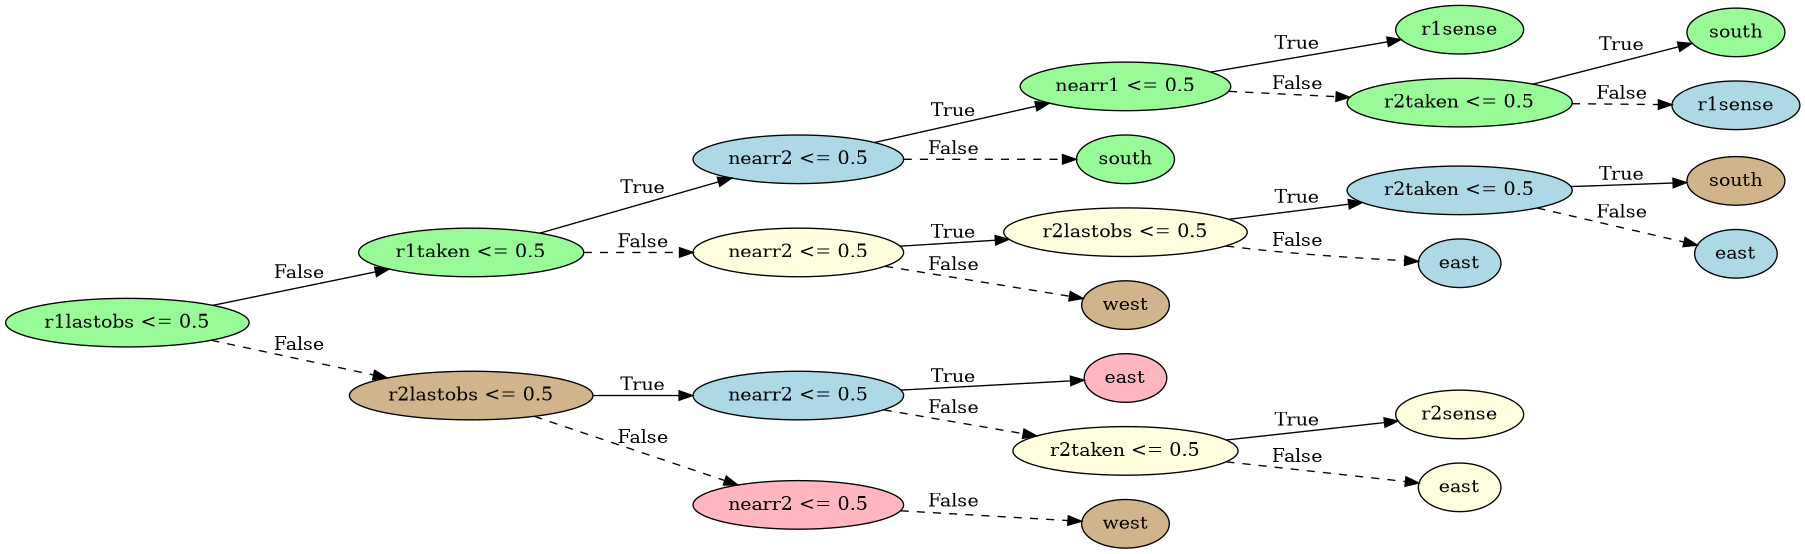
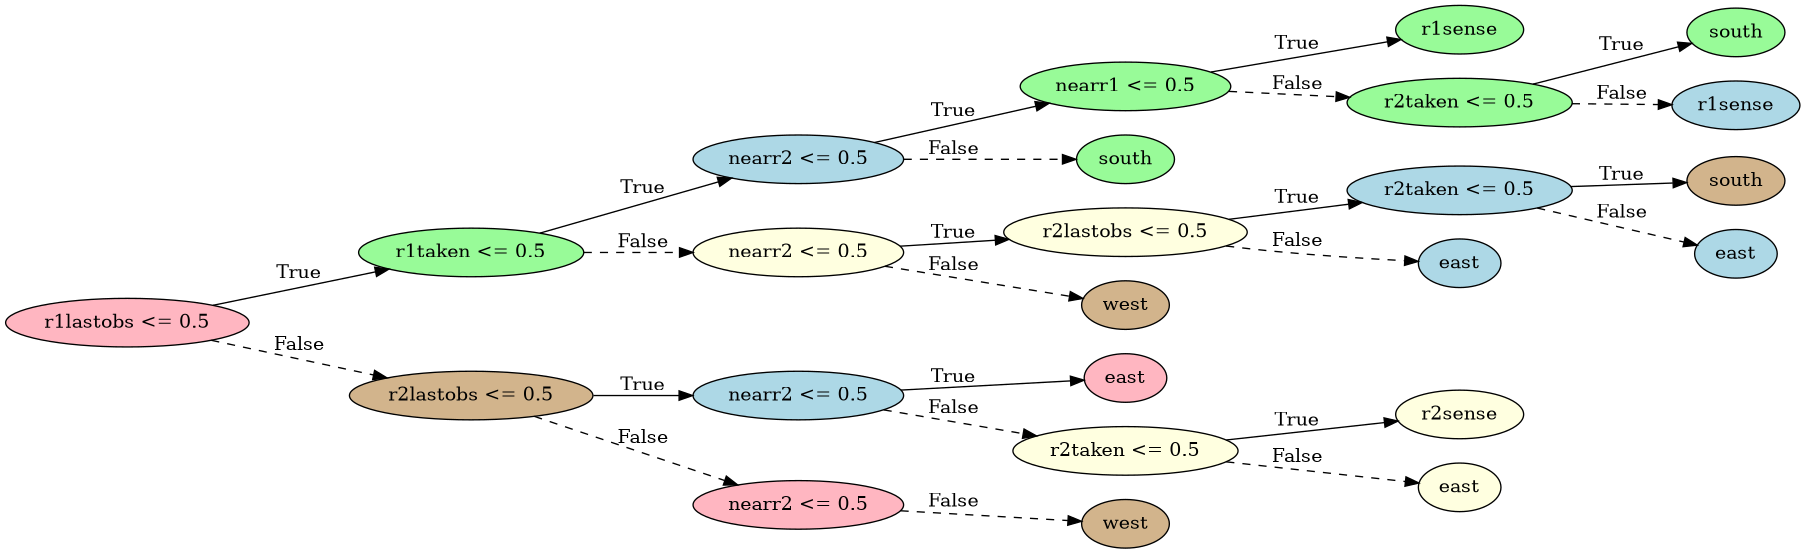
(299, 273) -> (299, 273)
(127, 323) -> (127, 323)
